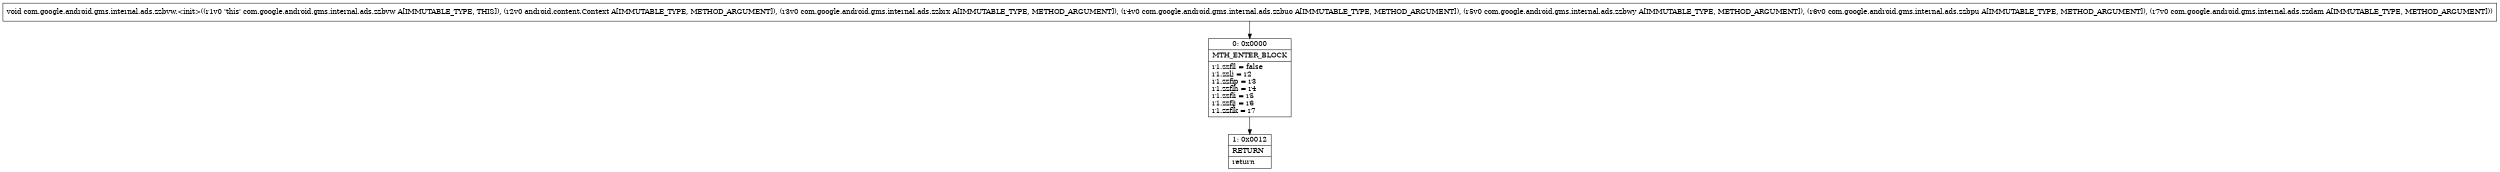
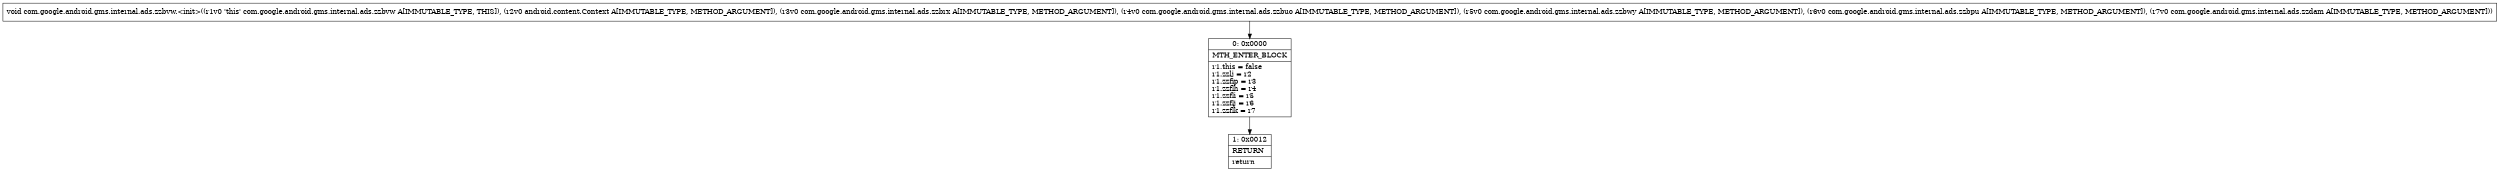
(1238, 67) -> (1237, 67)
